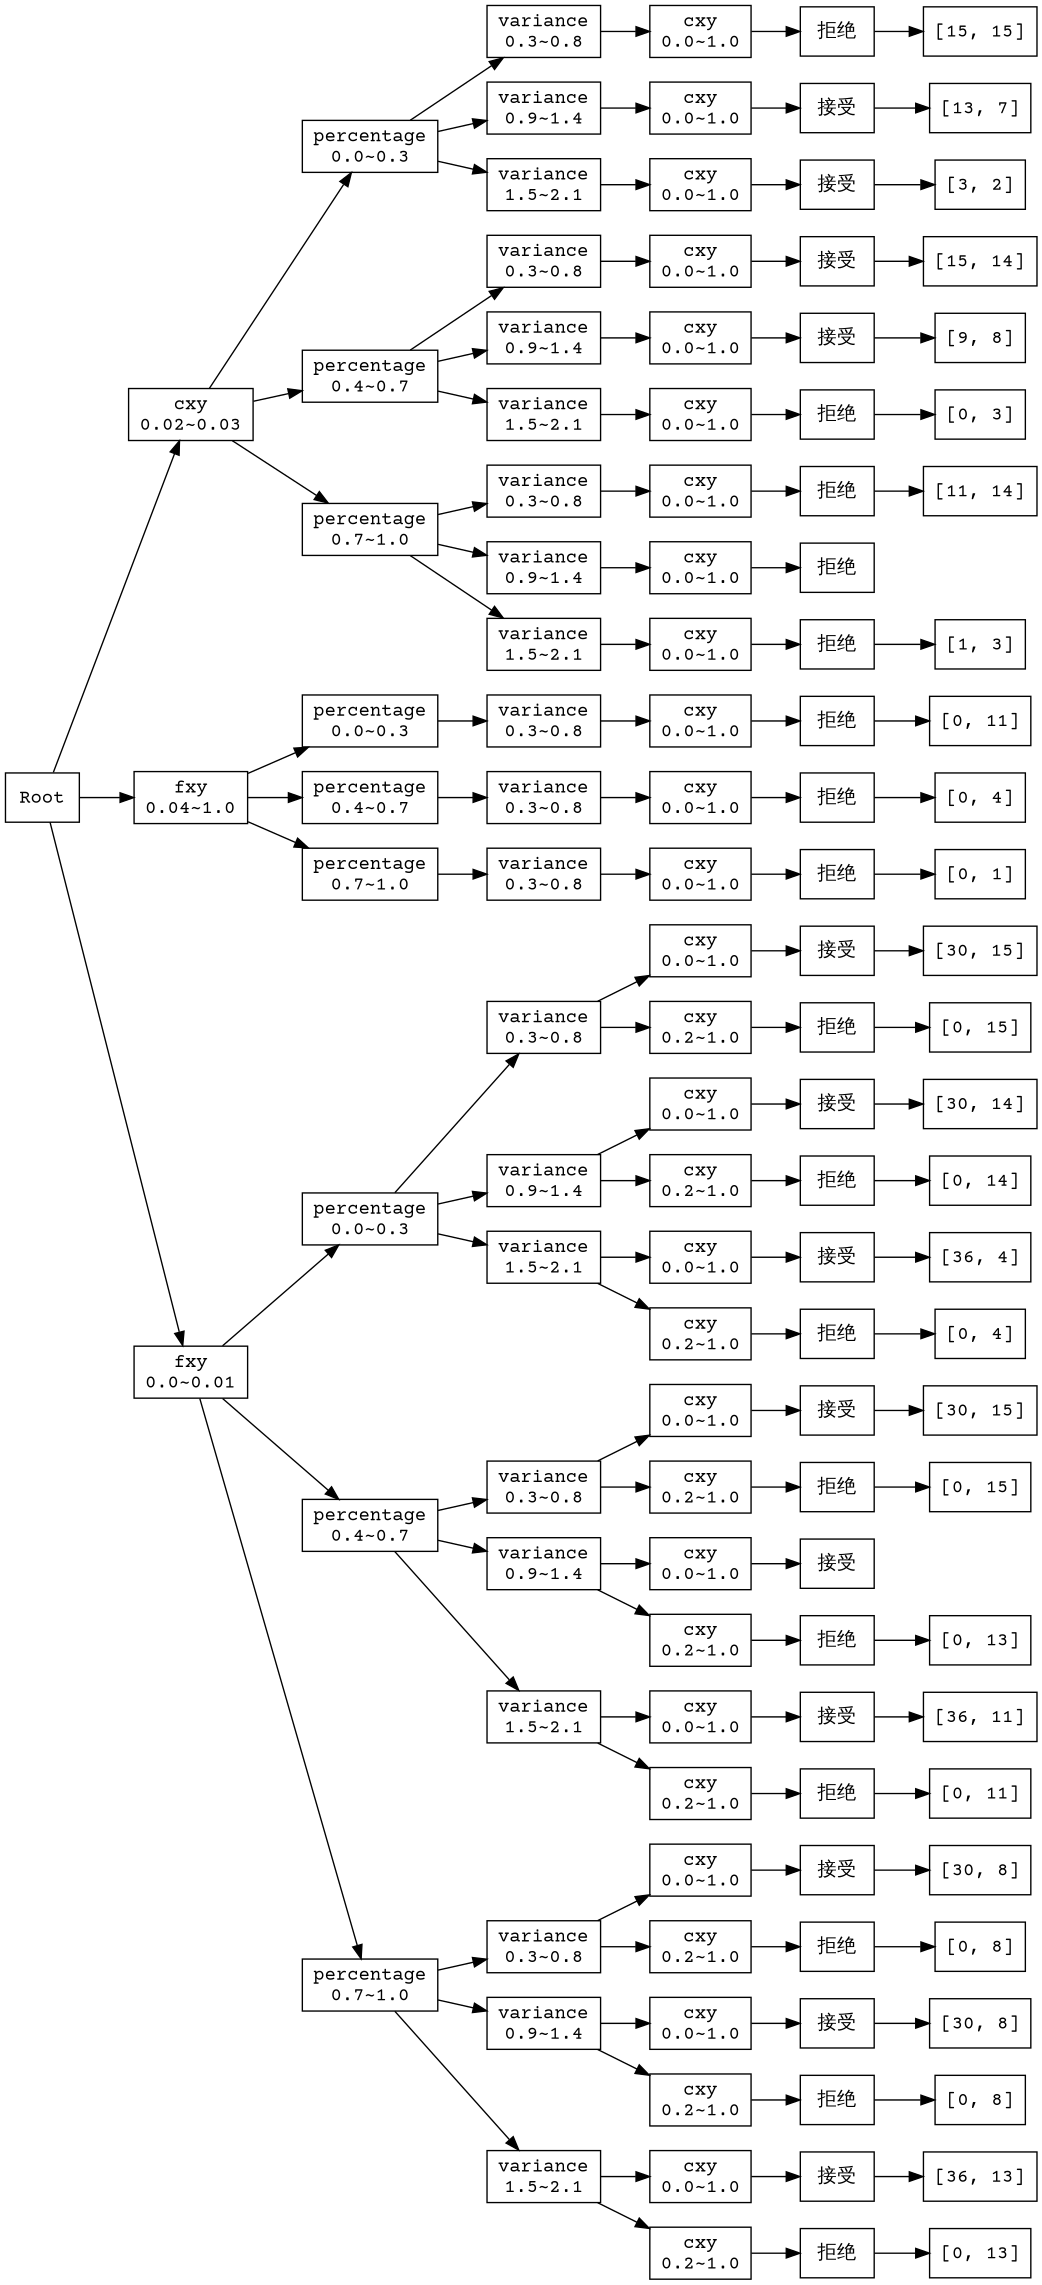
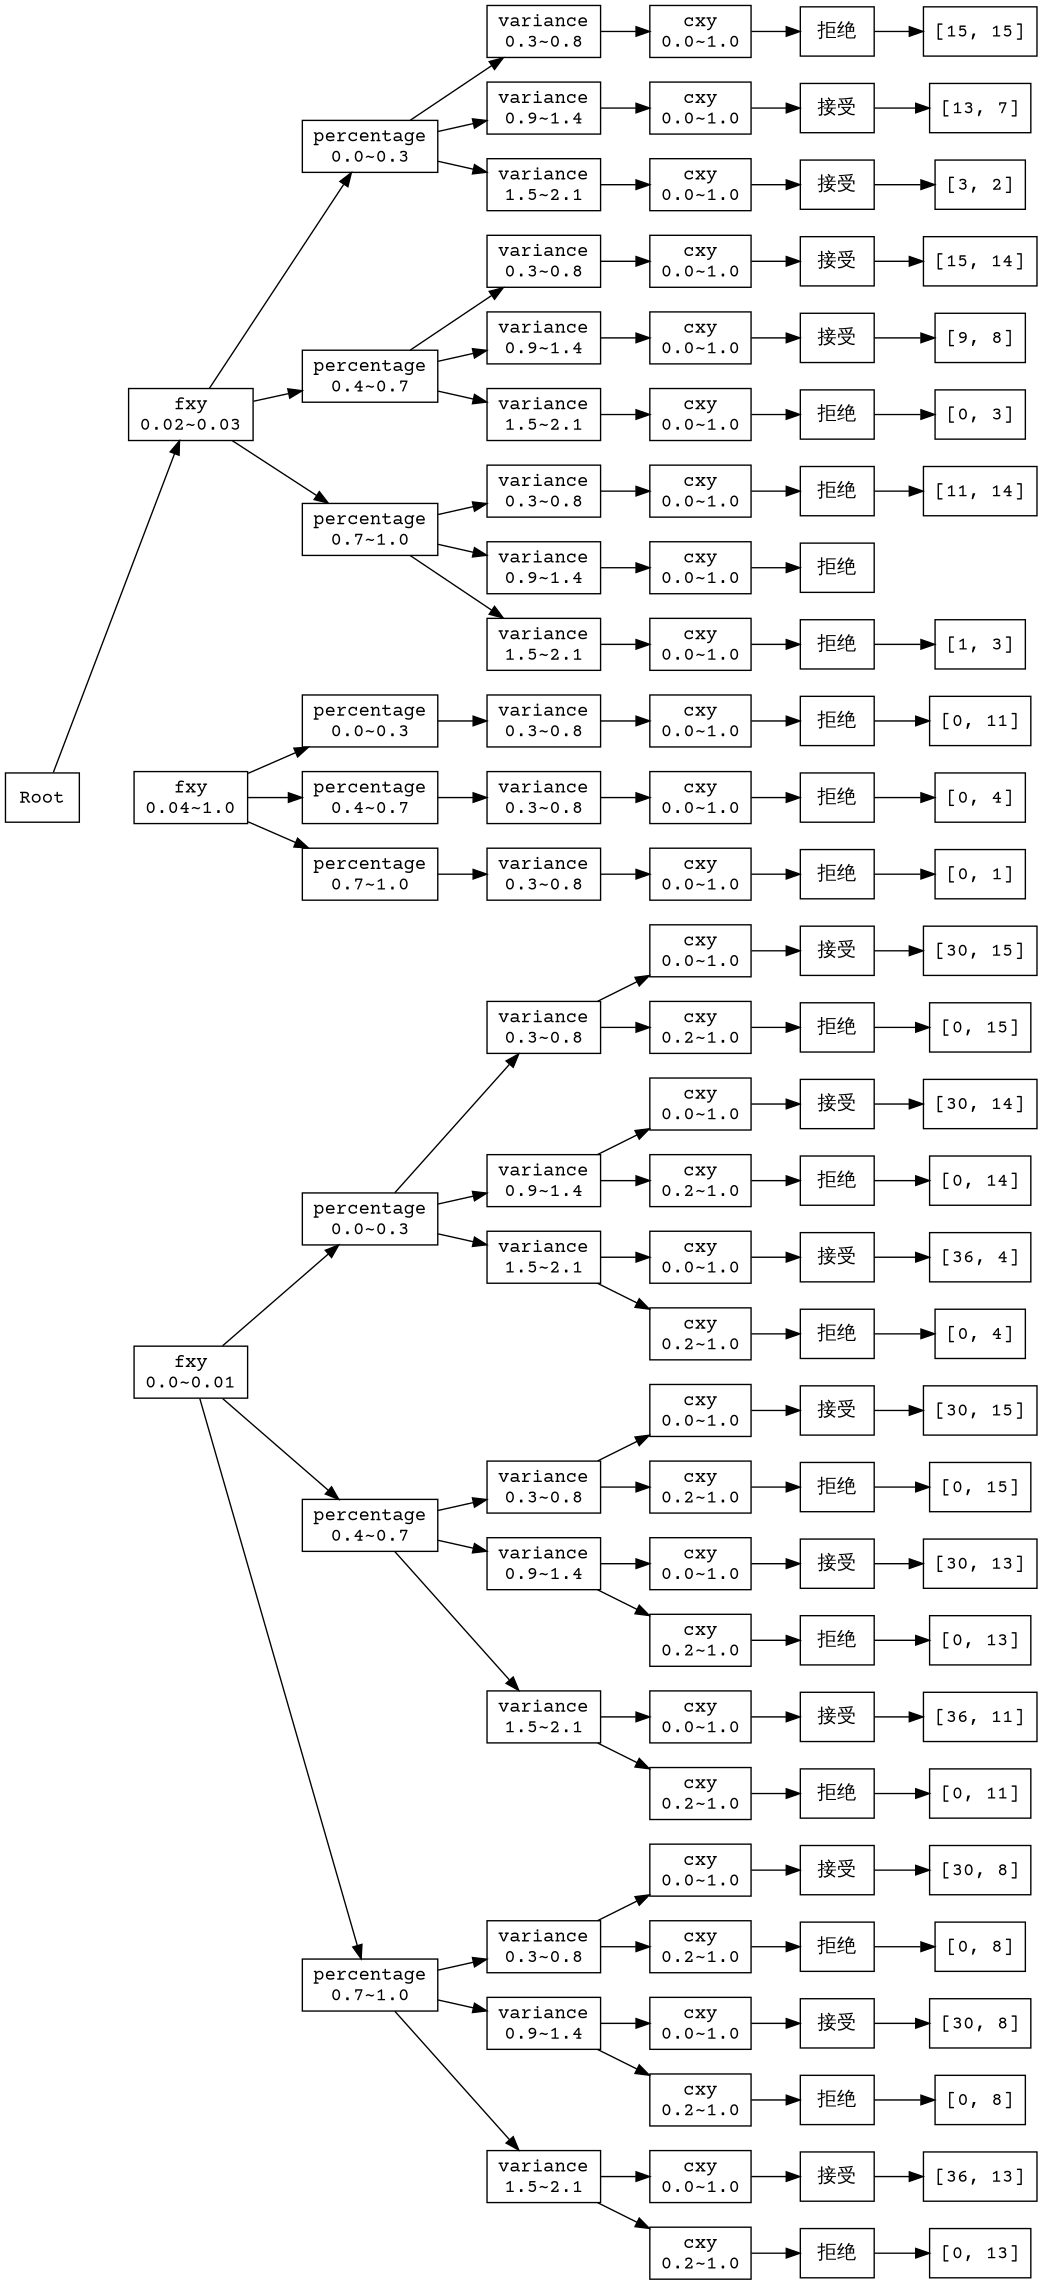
(191, 415) -> (191, 415)
(100, 798) -> none
(115, 1077) -> none
none -> (980, 1564)
